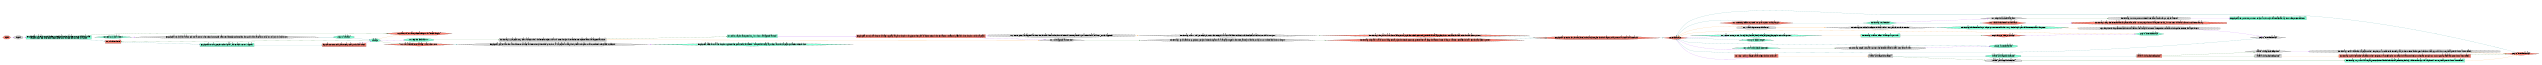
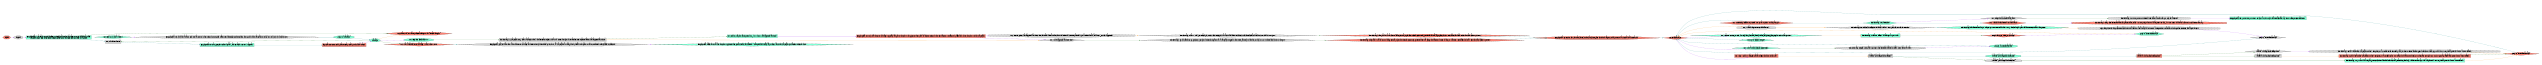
(113, 42) -> (113, 42)
